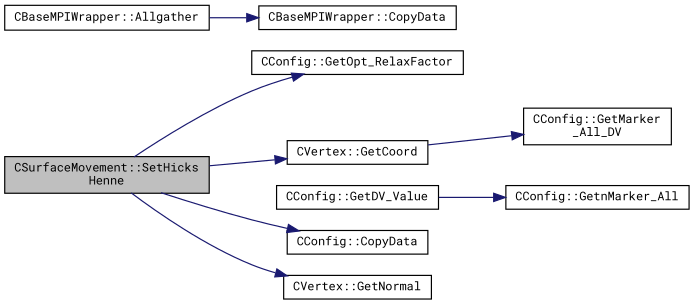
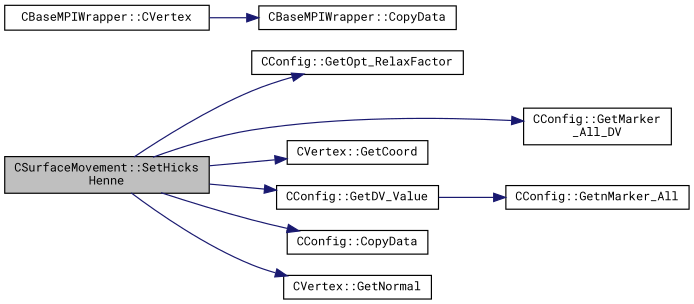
(107, 18) -> (107, 18)
(470, 140) -> (330, 122)
none -> (237, 187)
